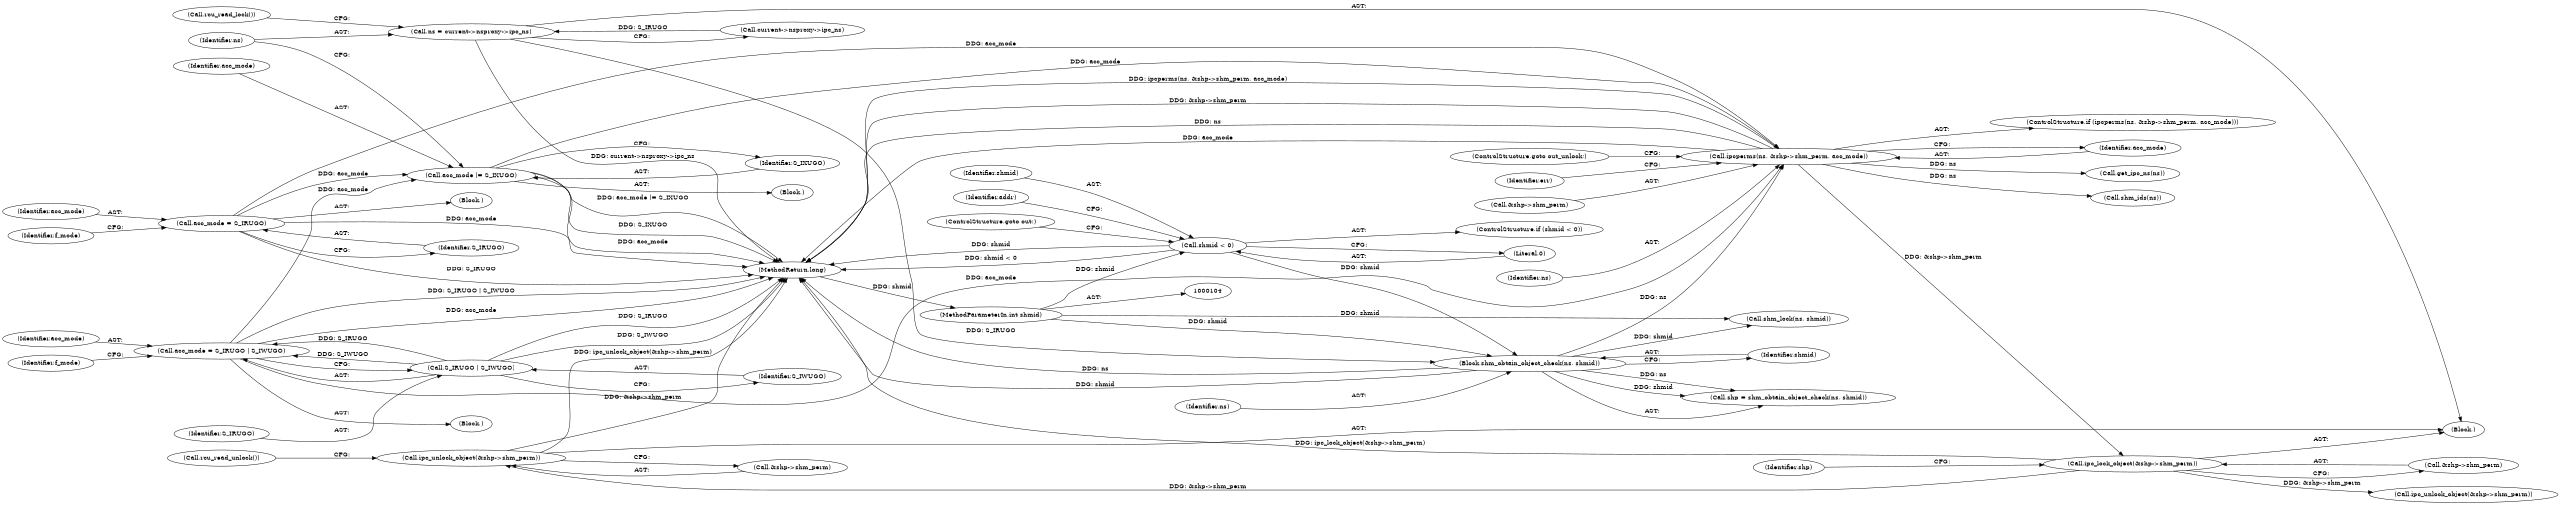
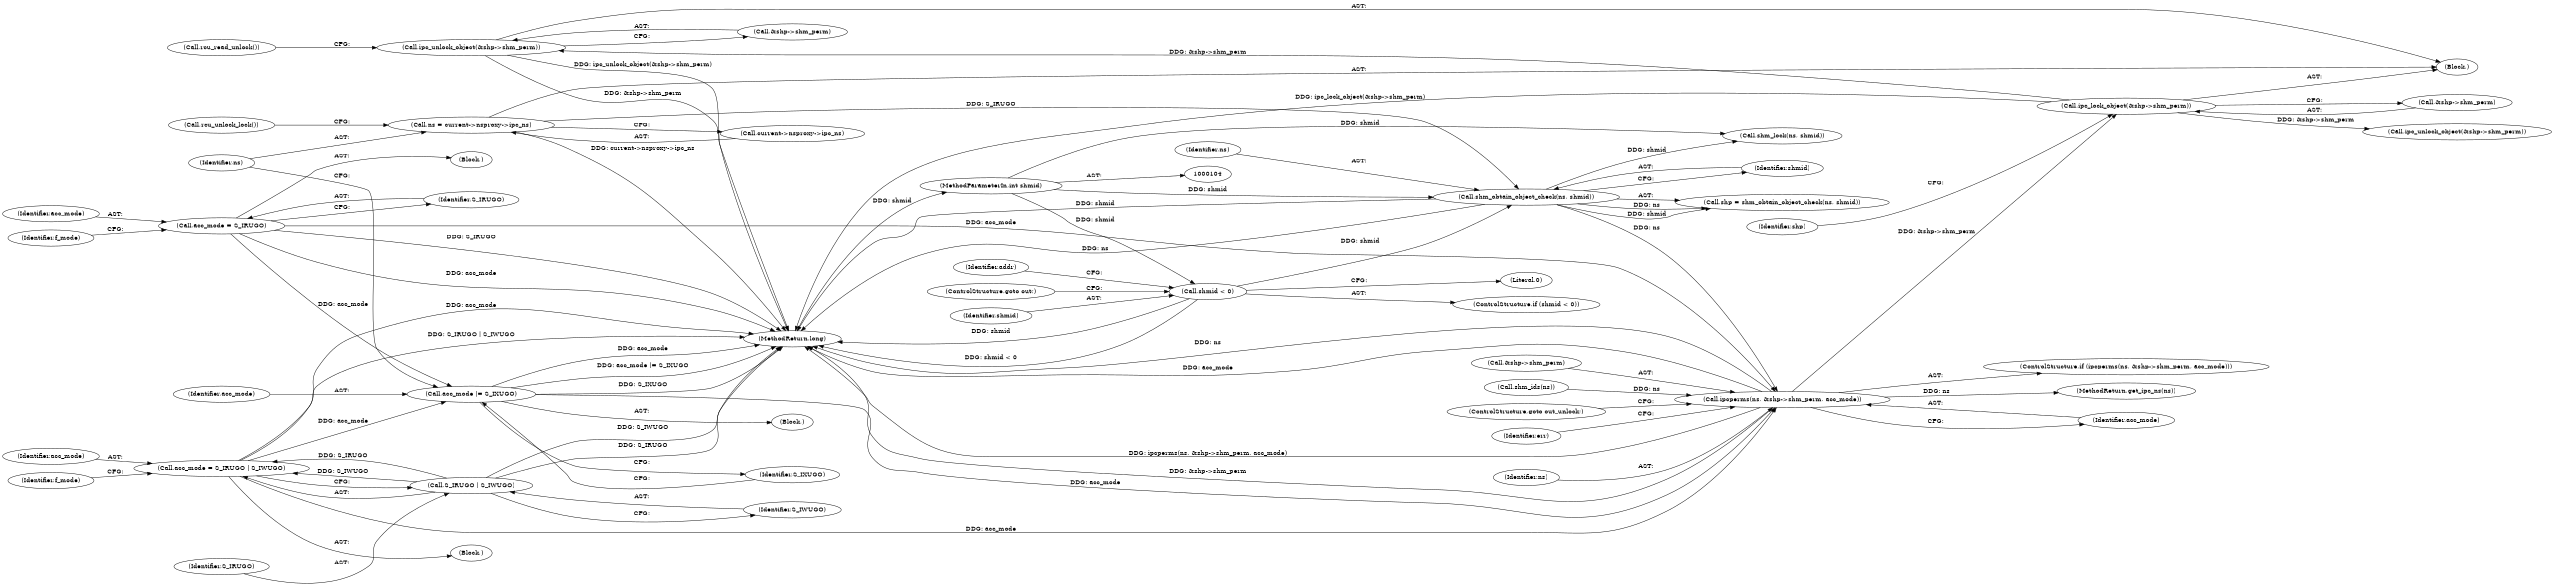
(222, 15) -> (222, 125)
(643, 28) -> (643, 137)
(643, 172) -> (643, 479)
(2133, 174) -> (2126, 391)
(1954, 186) -> (1627, 392)
(1373, 262) -> none
(1530, 364) -> (1526, 197)
